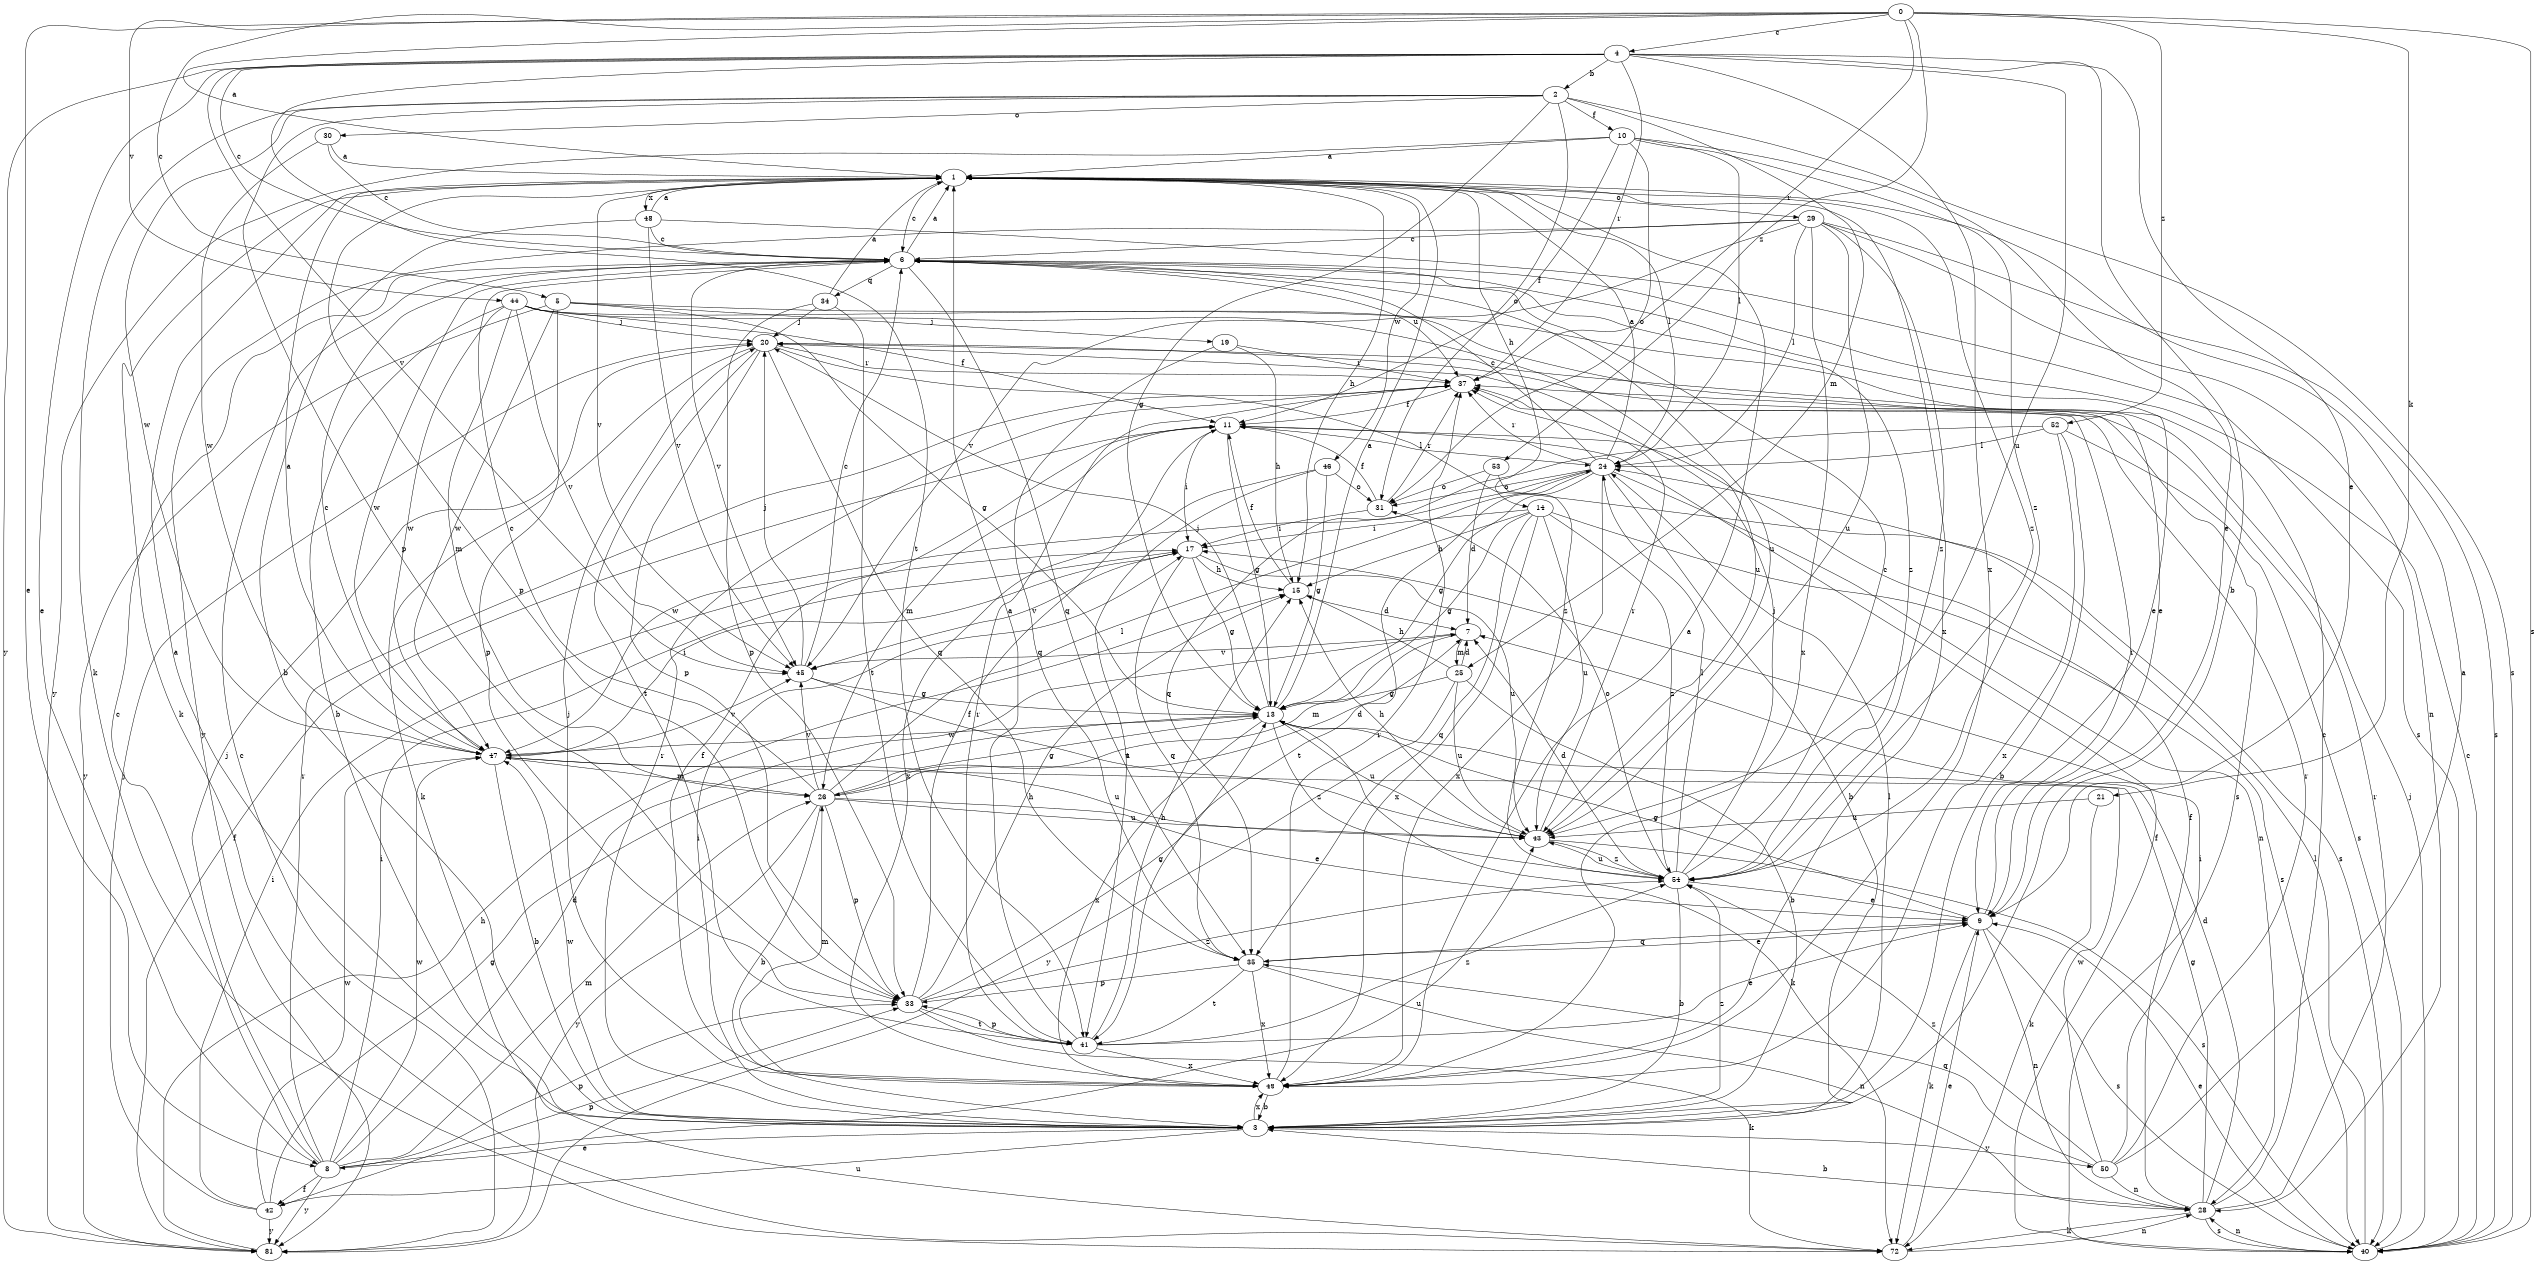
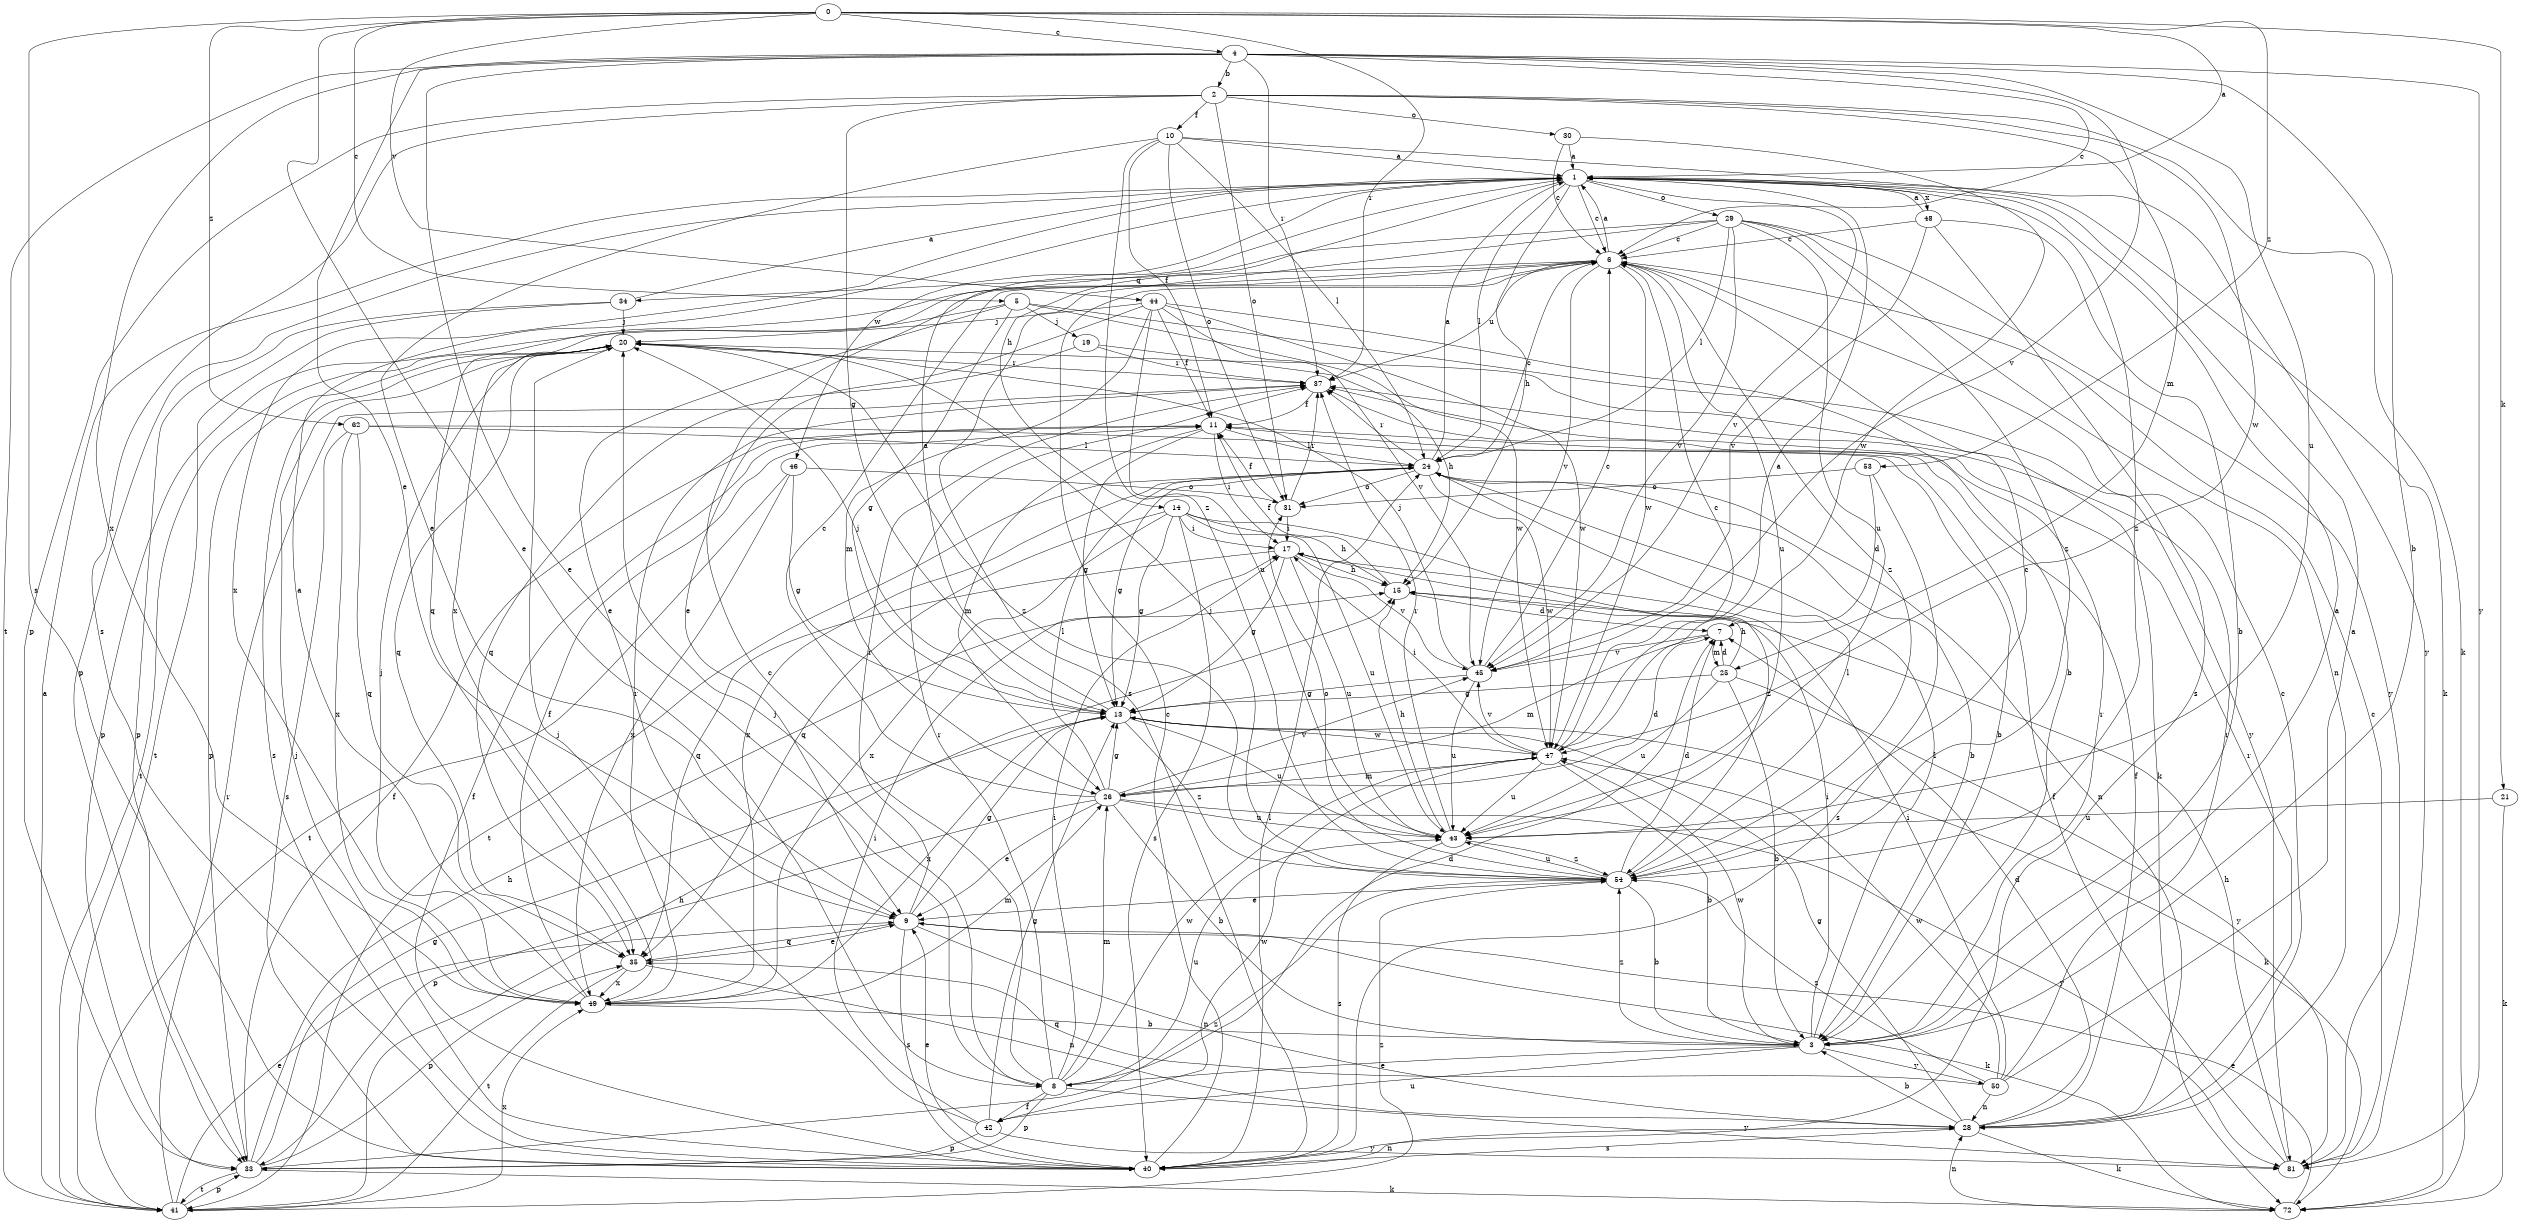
(2055, 426) -> (356, 426)
(1083, 983) -> (426, 1065)
(1255, 1108) -> none
